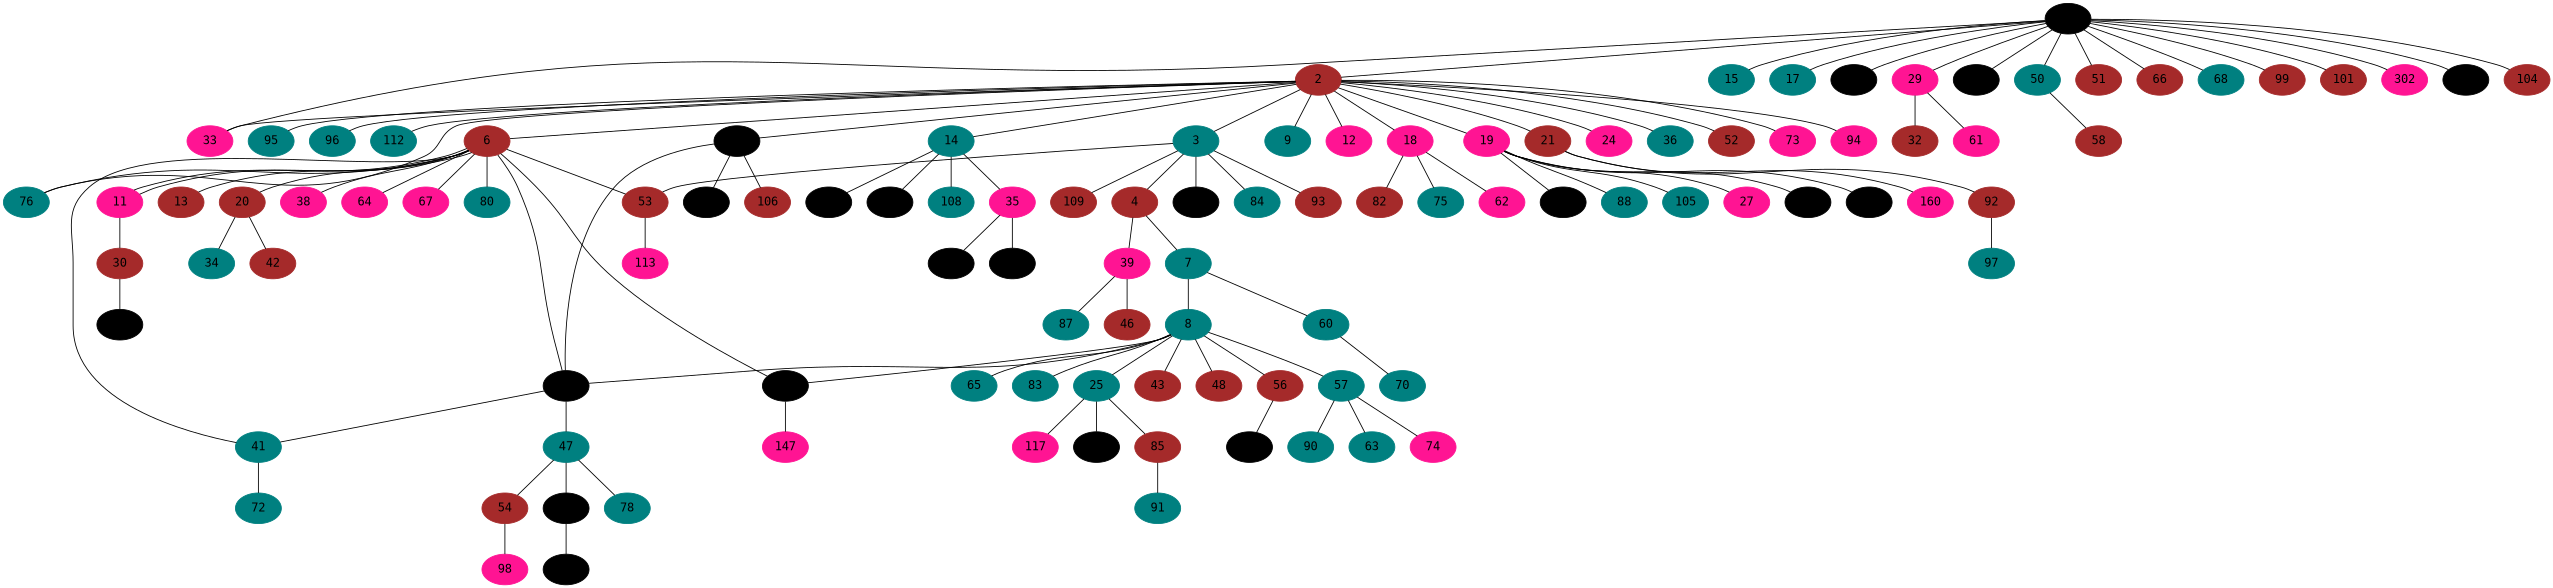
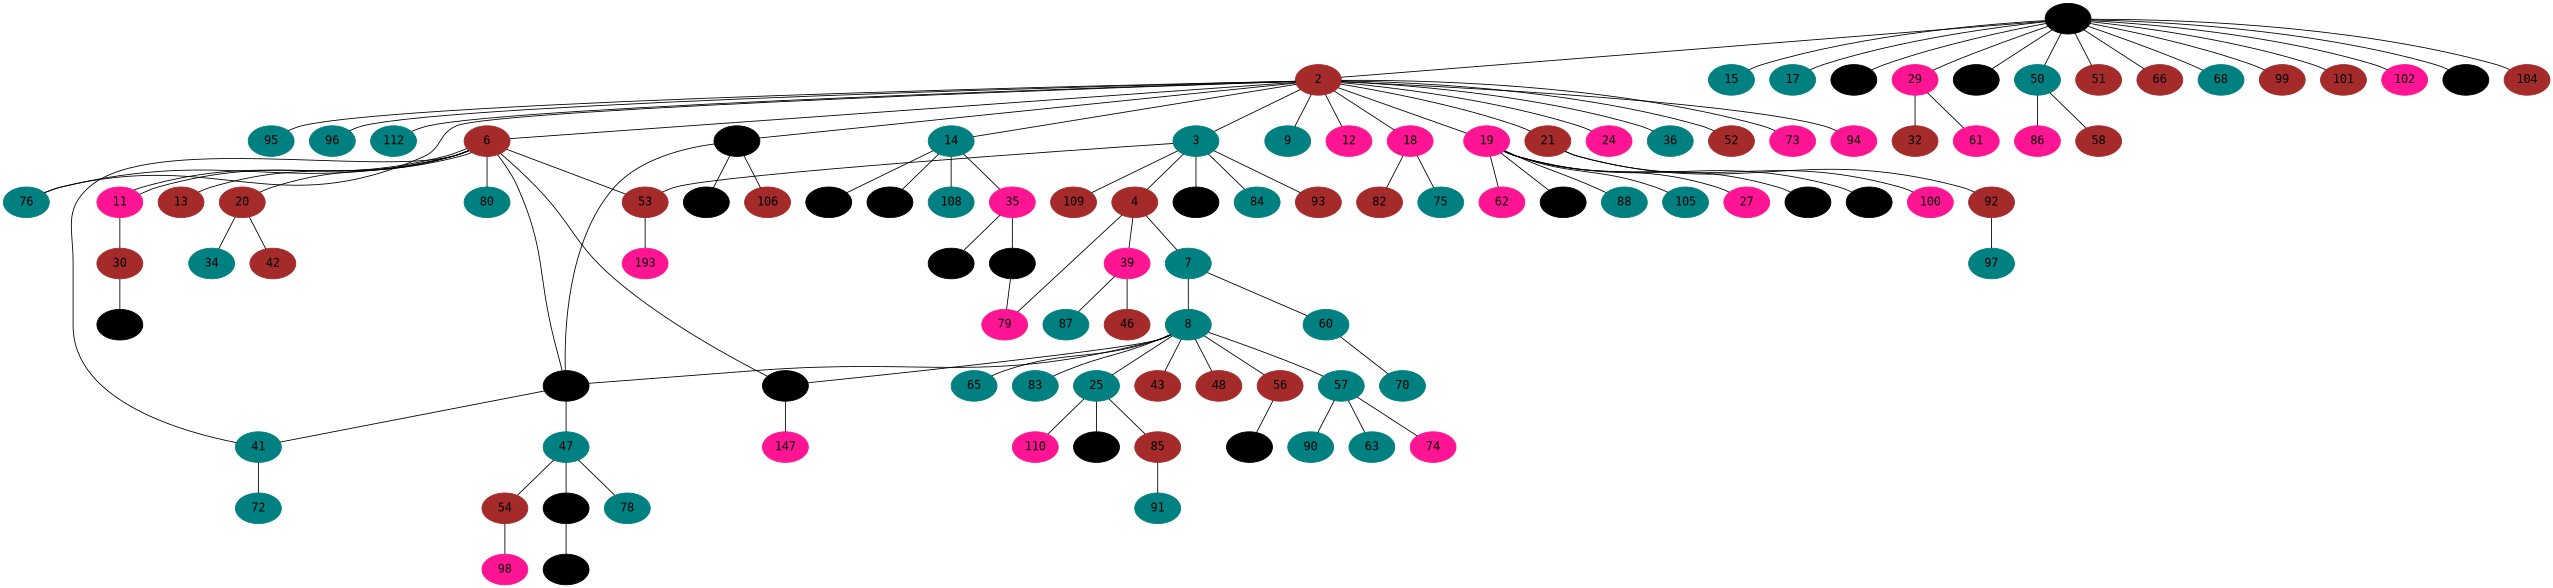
(2405, 80) -> (2405, 80)
(210, 141) -> none
none -> (2037, 141)
(1456, 172) -> (1494, 172)
(303, 202) -> none
(365, 202) -> none
(426, 202) -> none
(1930, 202) -> (1930, 202)
(645, 264) -> (645, 264)
none -> (1005, 325)
(1035, 447) -> (1035, 447)
